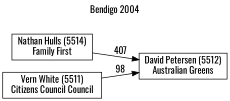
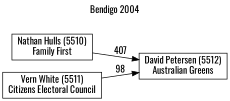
(52, 47) -> (52, 47)
(52, 85) -> (52, 85)
